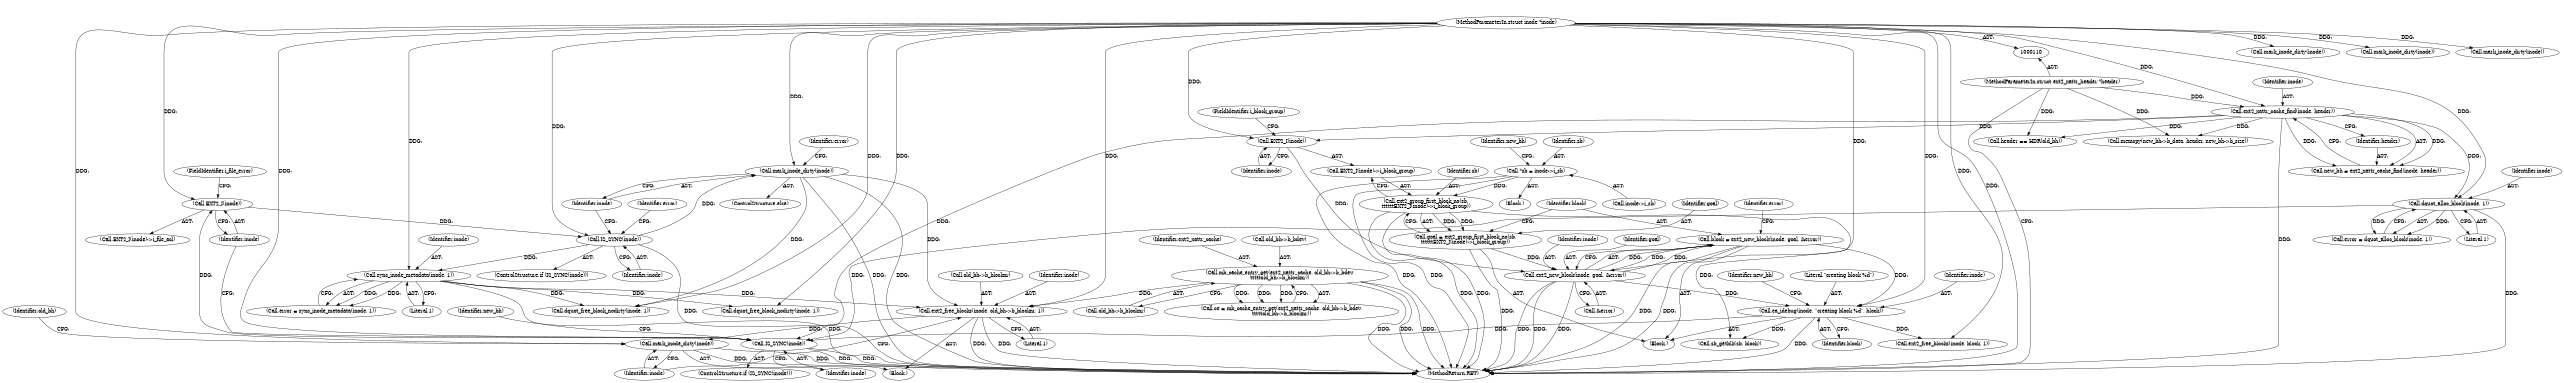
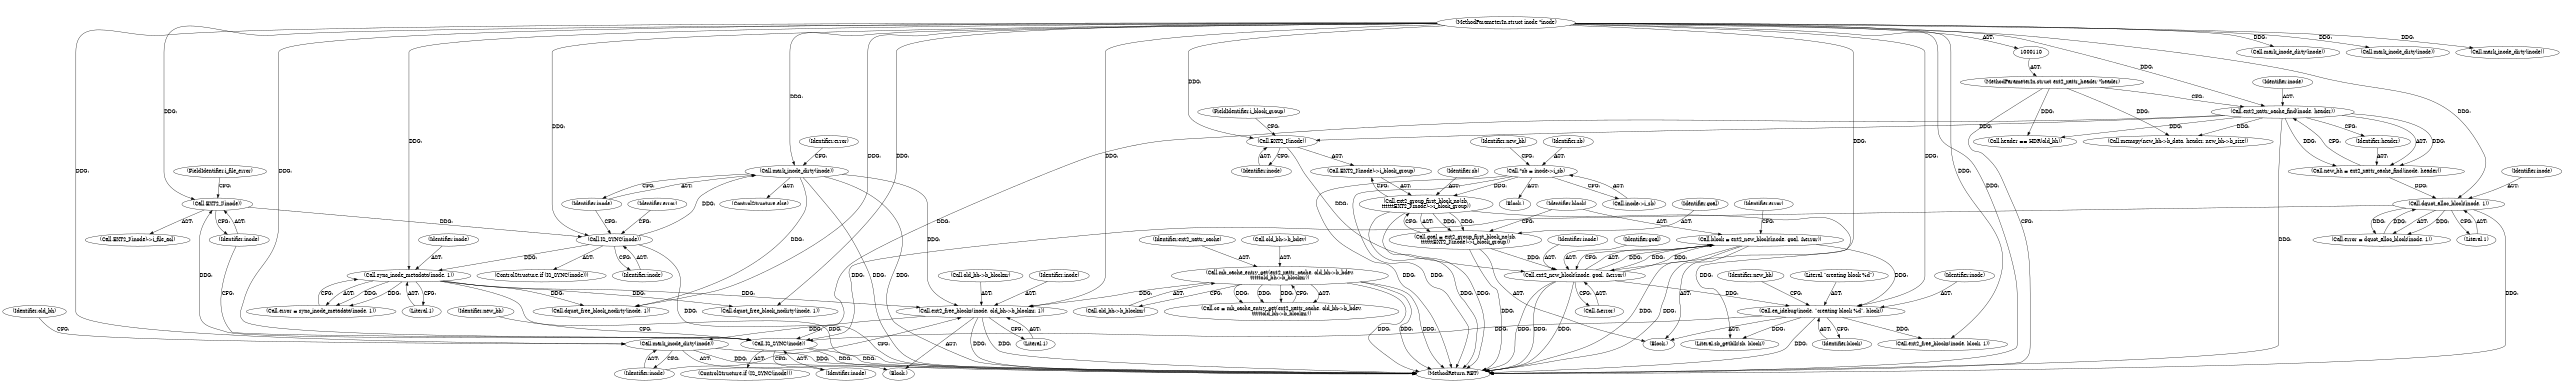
(2046, 68) -> (2029, 67)
(2198, 97) -> (2198, 97)
(2432, 126) -> (2411, 187)
none -> (1584, 187)
(2401, 222) -> (2401, 222)
(1730, 344) -> (1730, 344)
